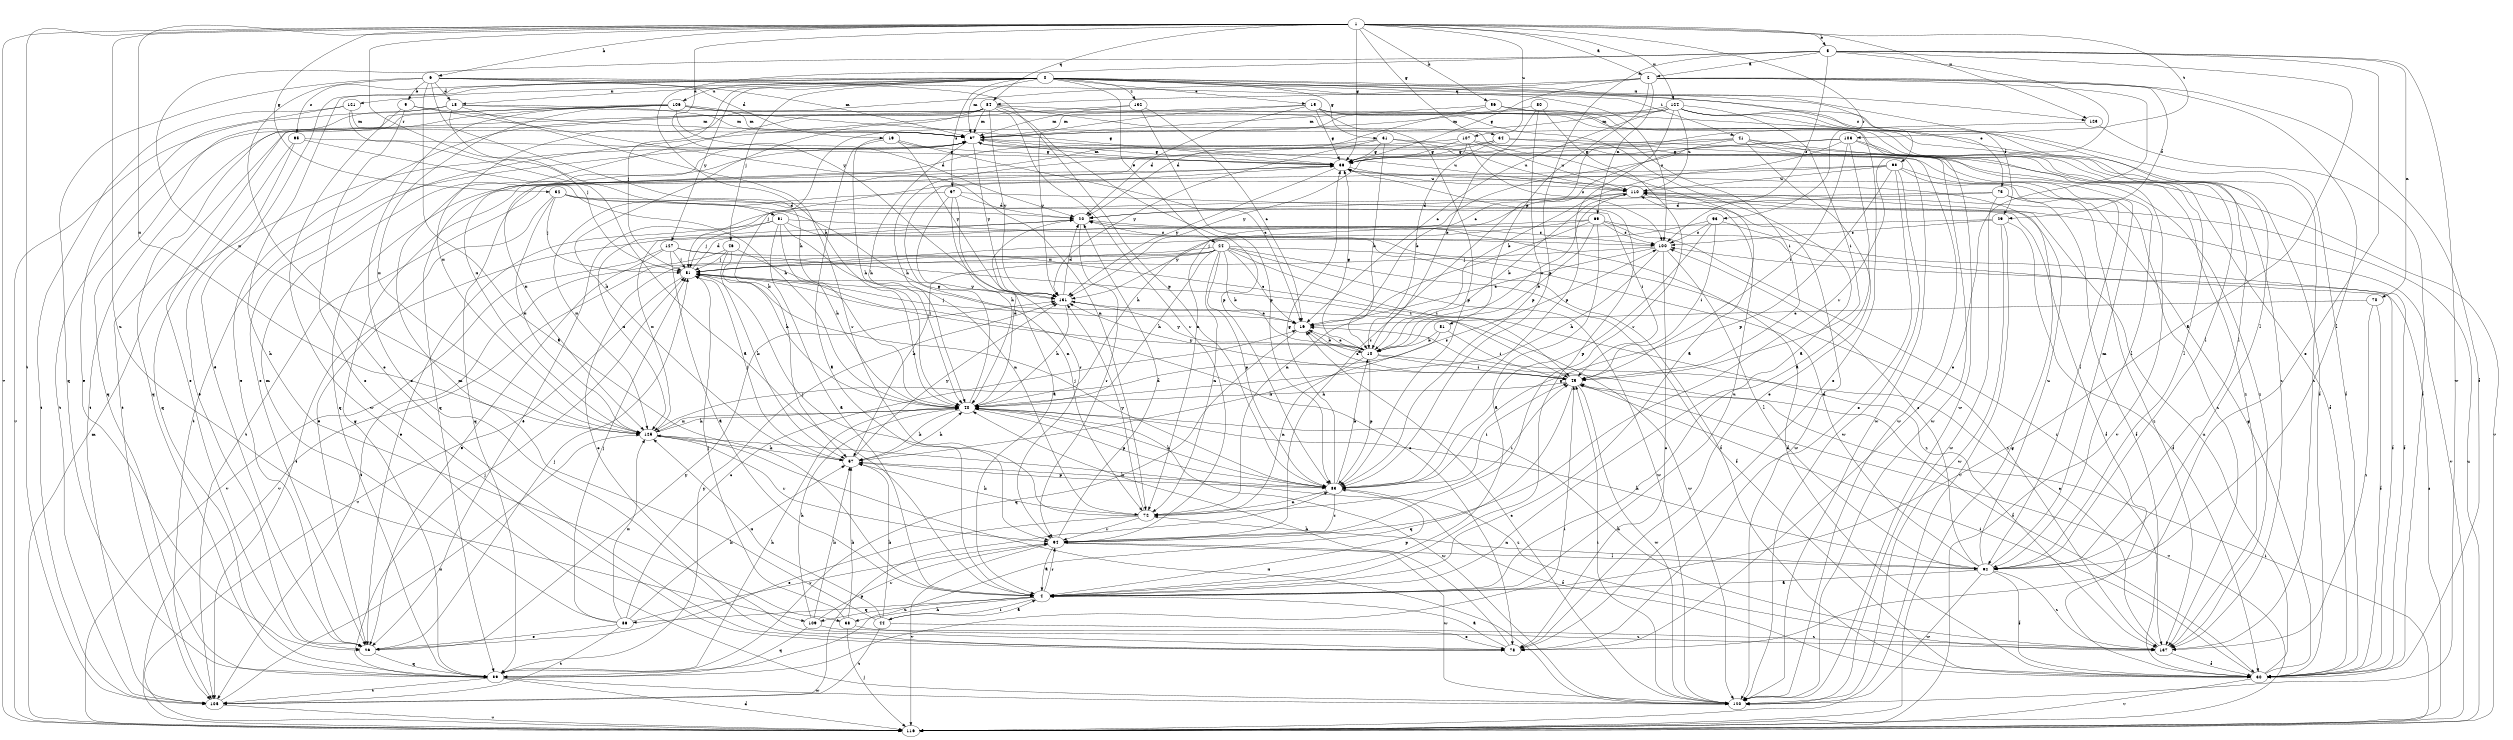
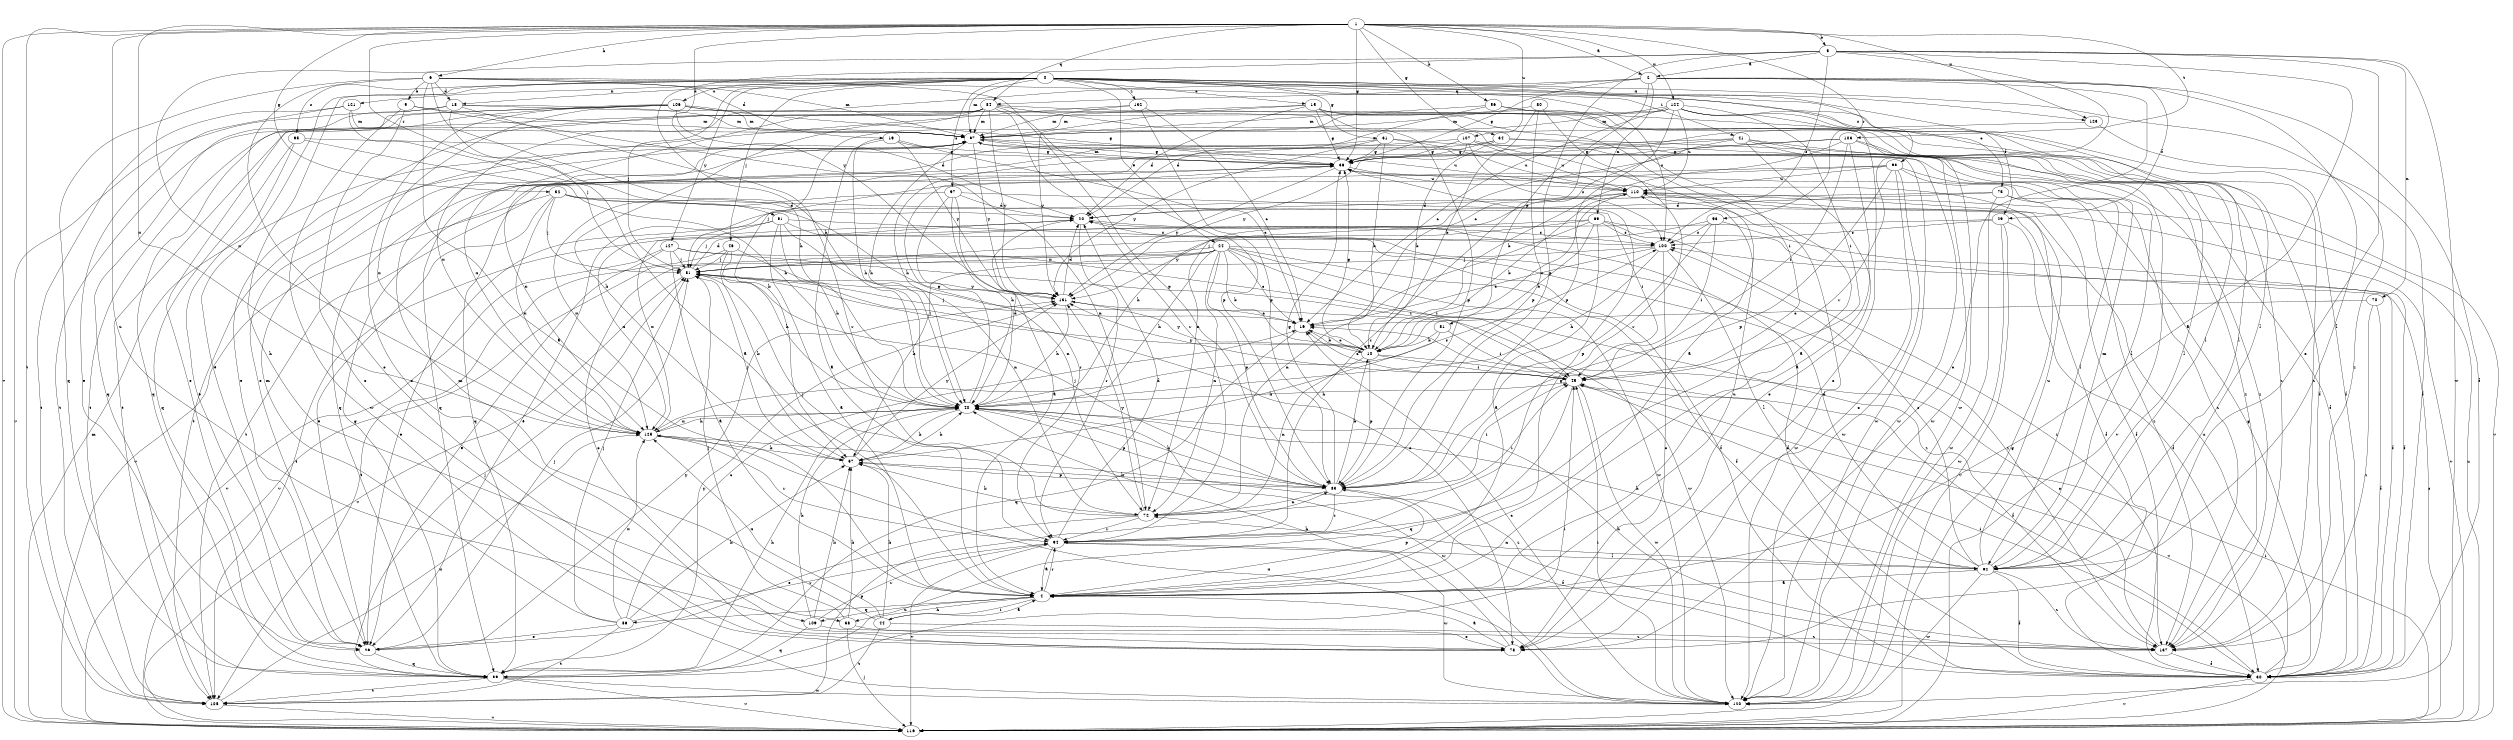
none -> (1999, 103)
none -> (62, 697)
(746, 704) -> (746, 704)
